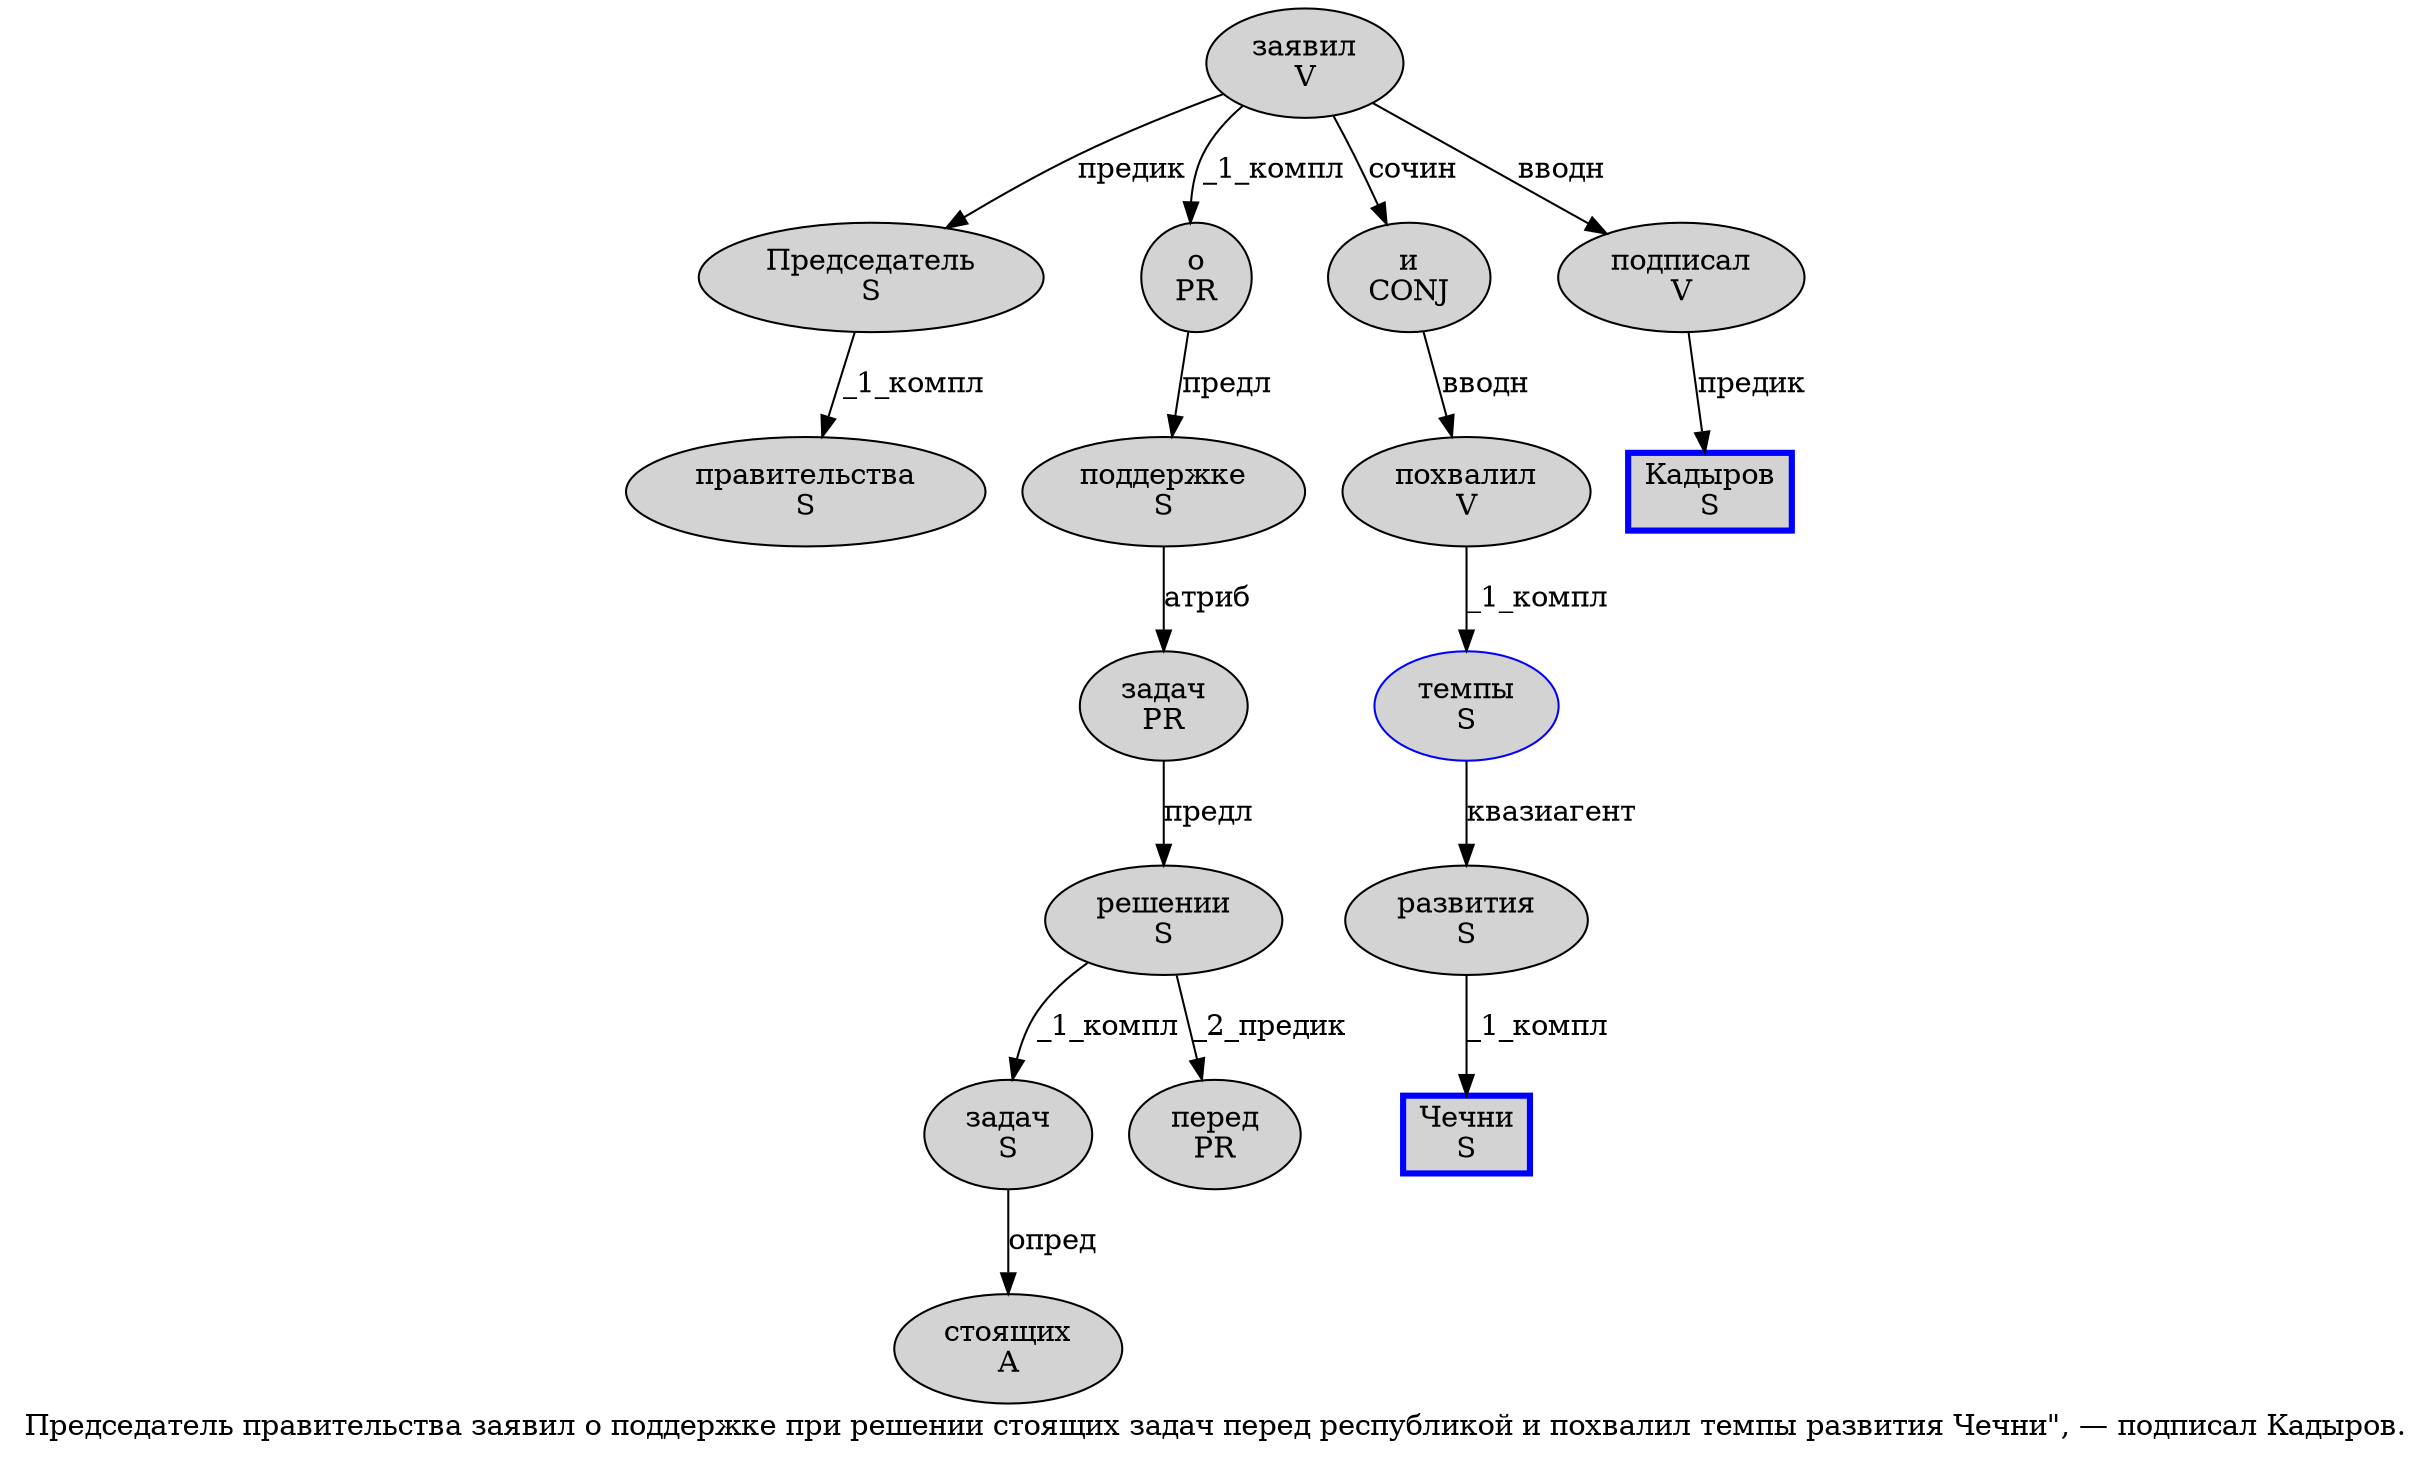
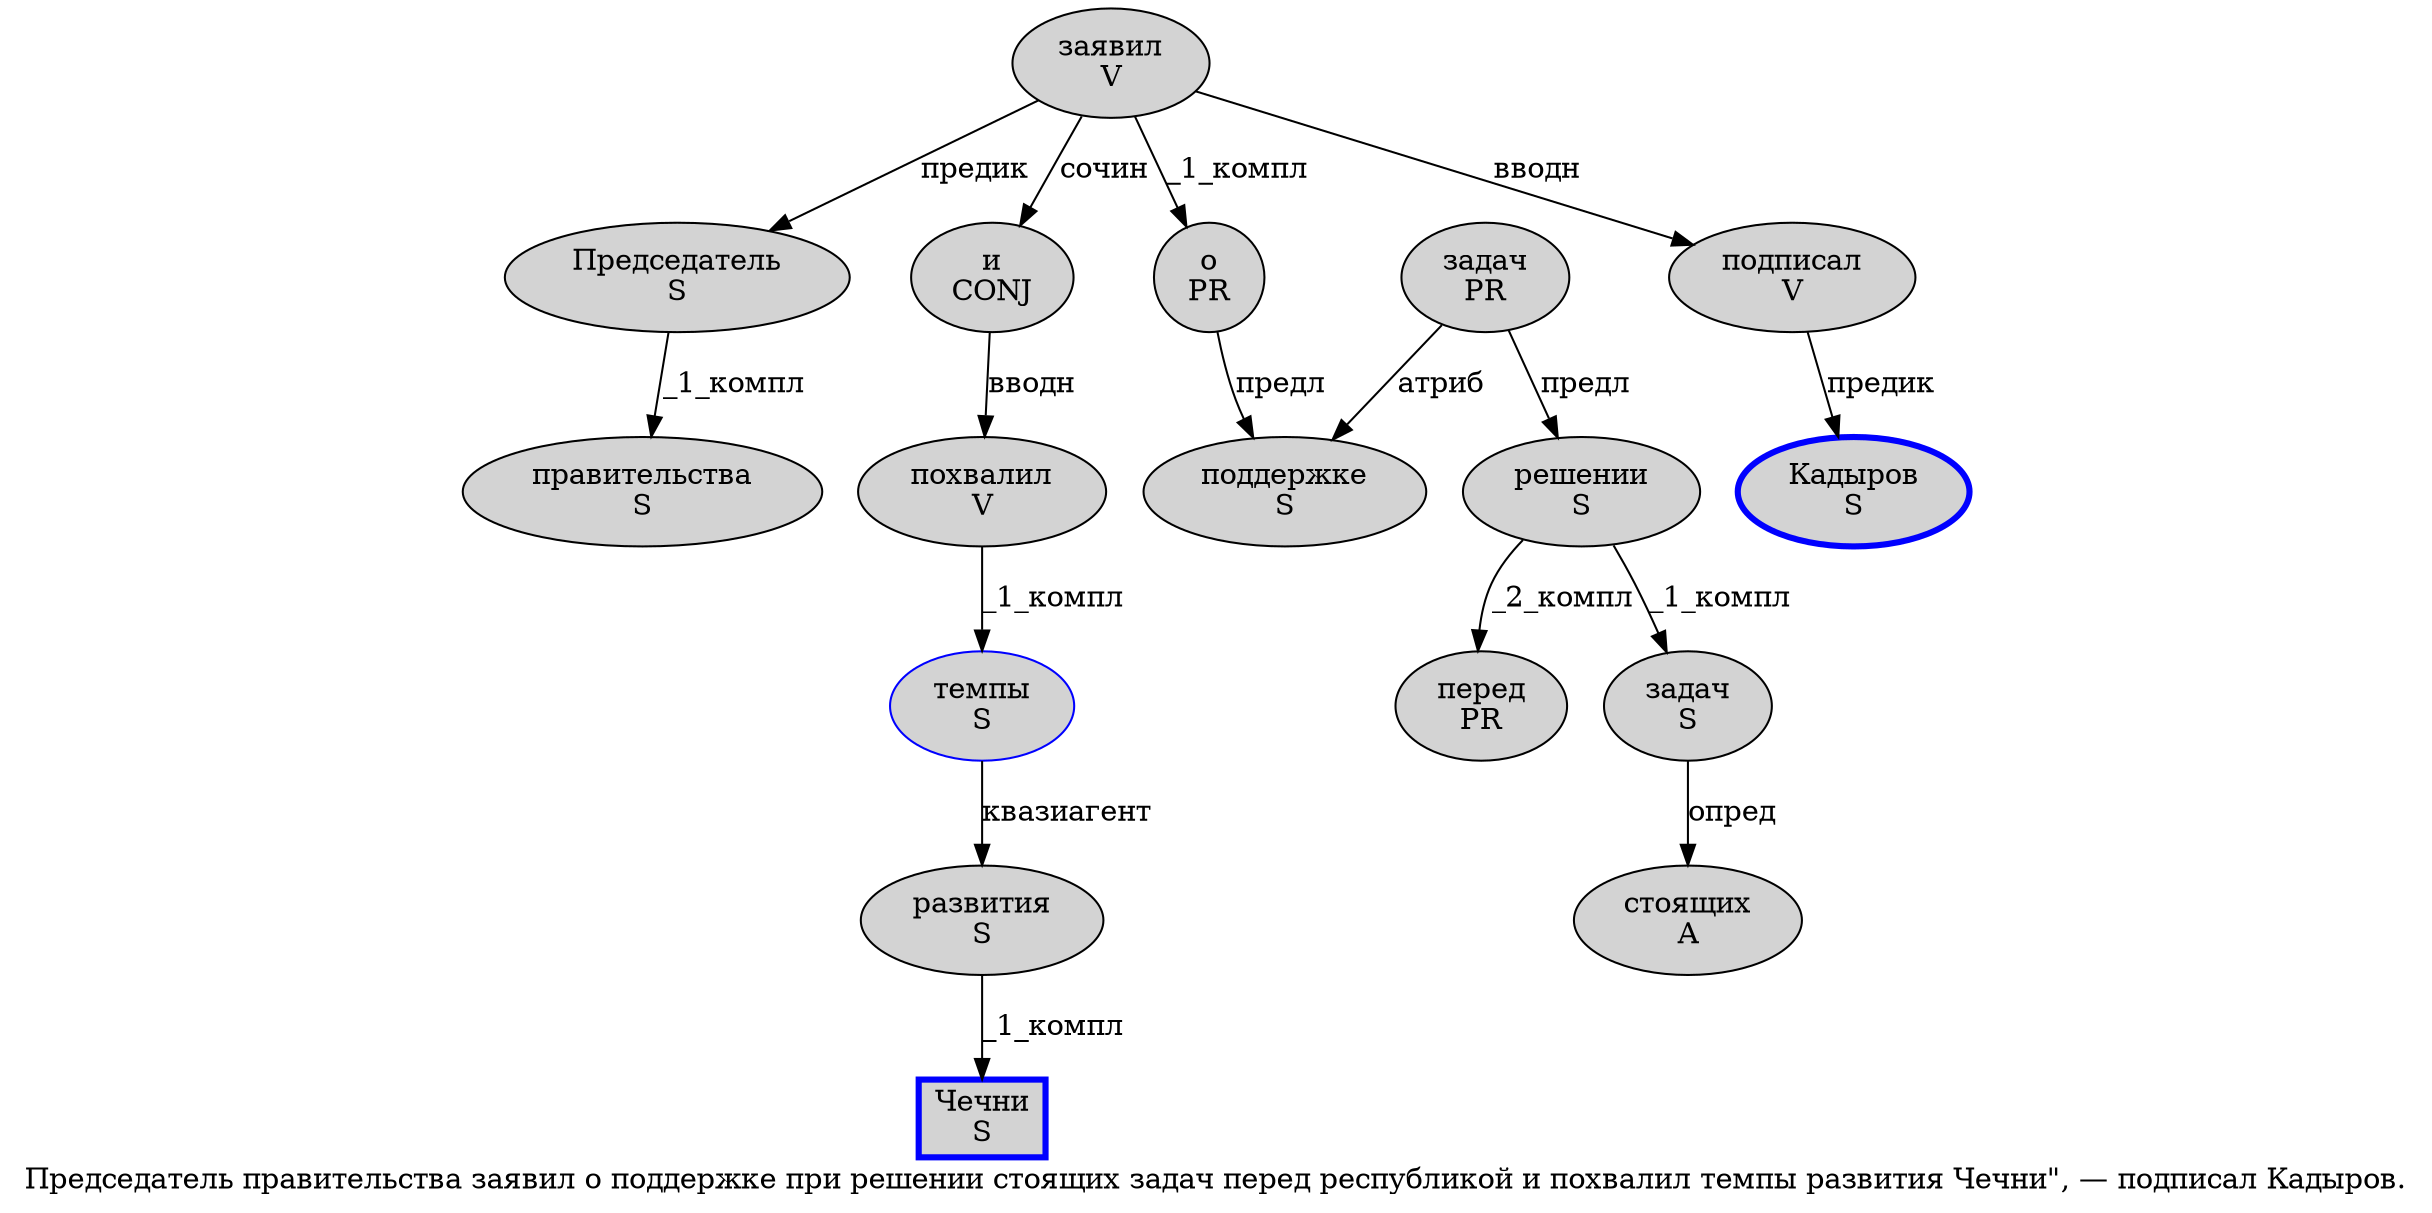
(1710, 492) -> (1854, 492)
(1164, 588) -> (1394, 375)
(1270, 1027) -> (1563, 599)
